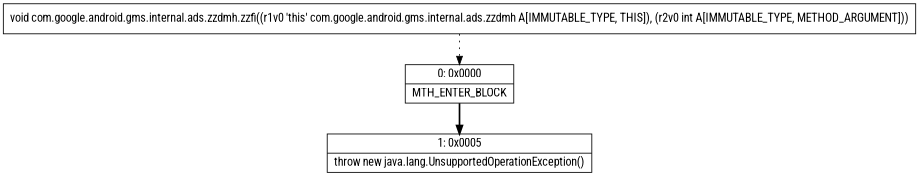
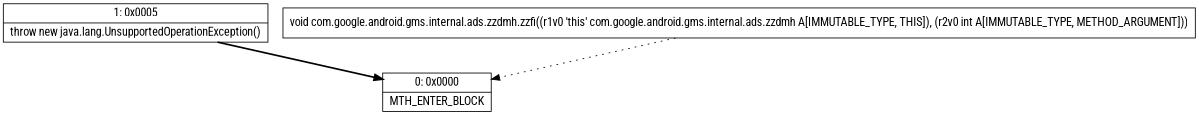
(460, 114) -> (296, 60)
